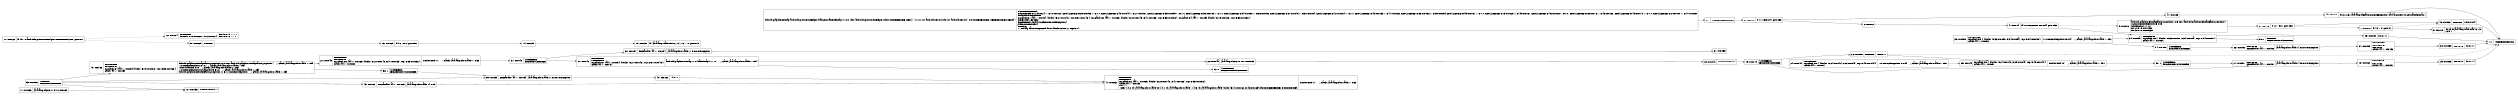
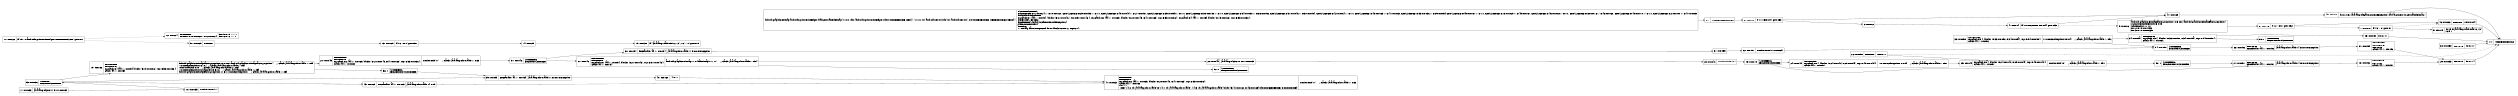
(2094, 31) -> (2111, 19)
(2271, 38) -> (2273, 38)
(2416, 46) -> (2418, 54)
none -> (1763, 50)
(1815, 56) -> (1785, 62)
(598, 60) -> (597, 60)
(123, 88) -> (124, 85)
